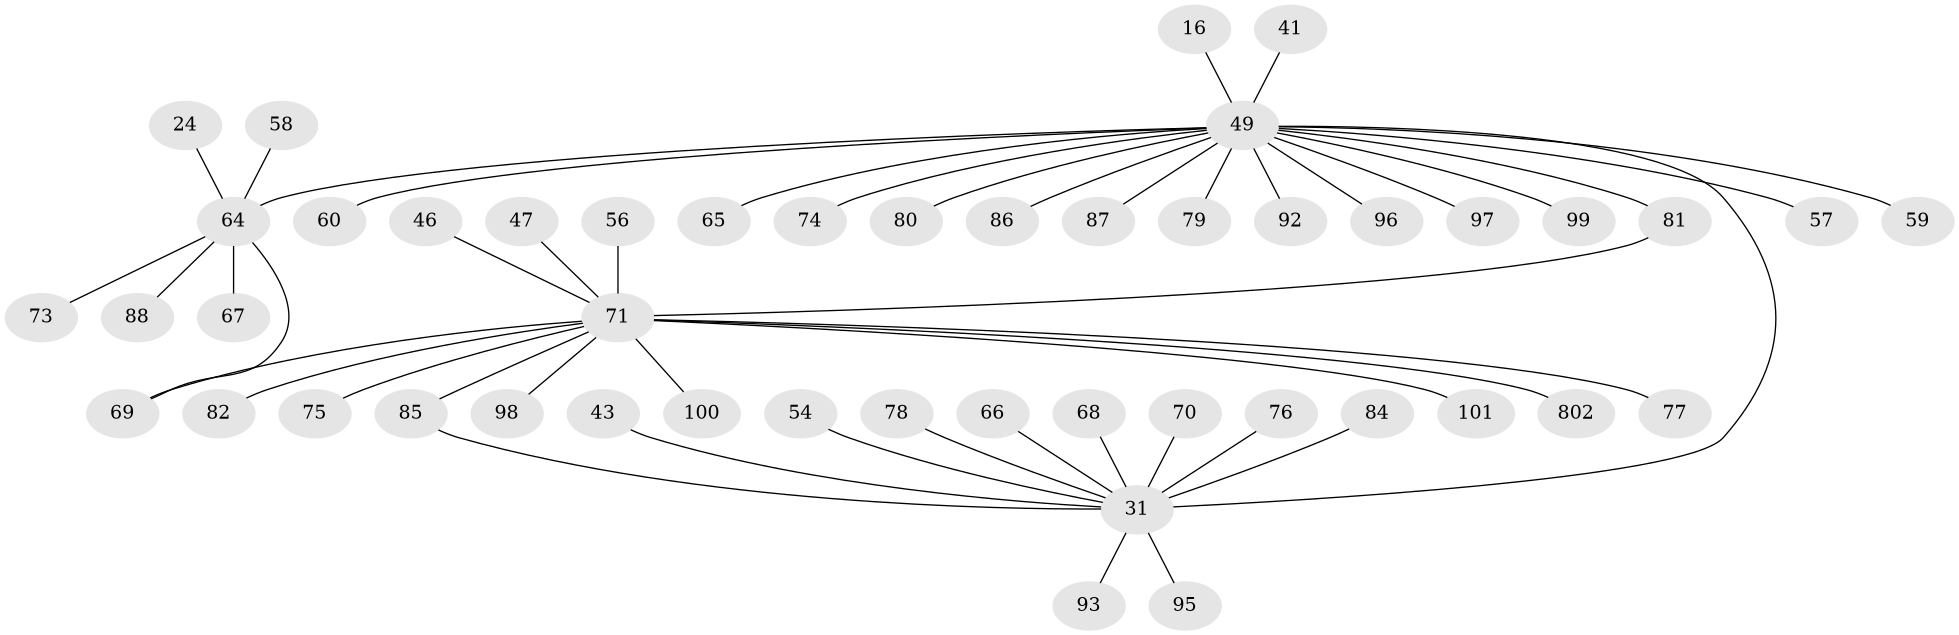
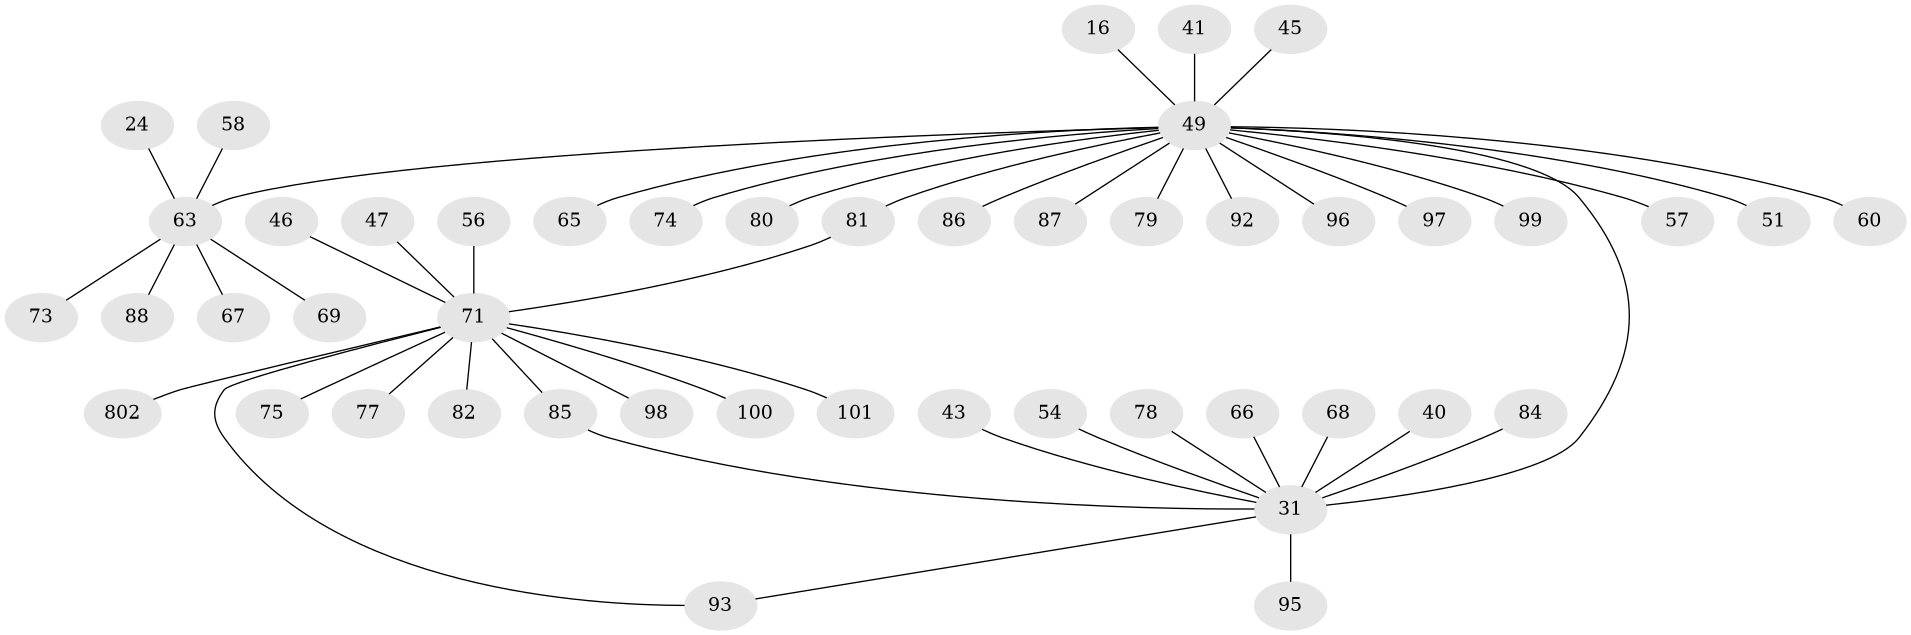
none -> (1291, 29)
(234, 222) -> (186, 222)
(1918, 222) -> (1774, 222)
(364, 347) -> (308, 514)
(1185, 414) -> (1435, 414)
(1281, 414) -> none
